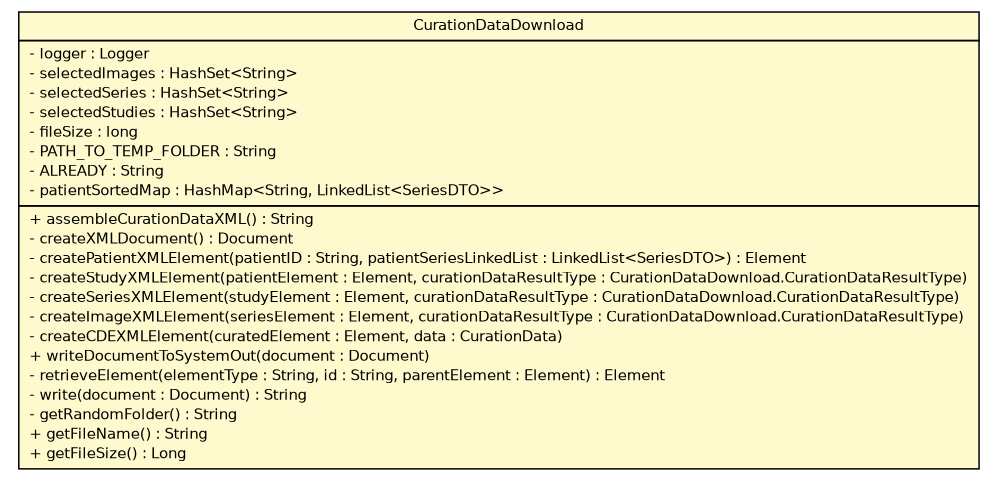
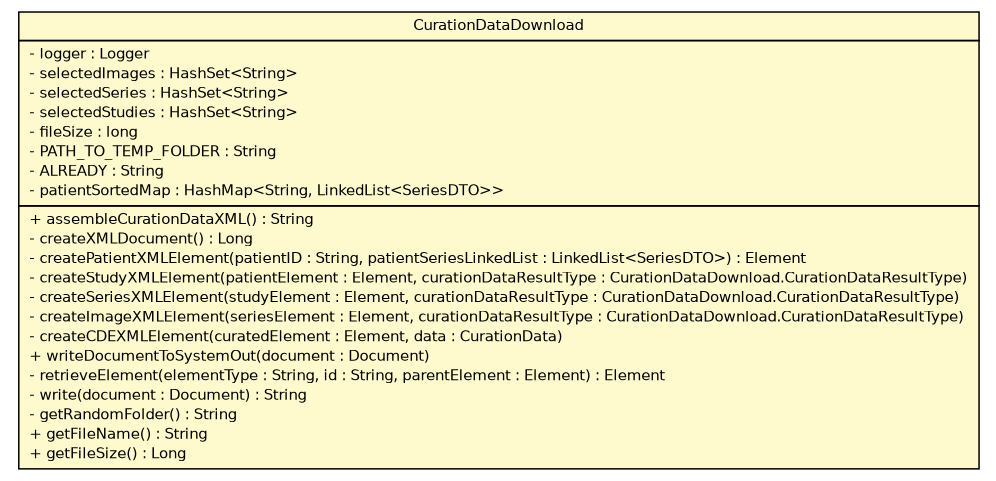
(162, 239) -> (141, 239)
